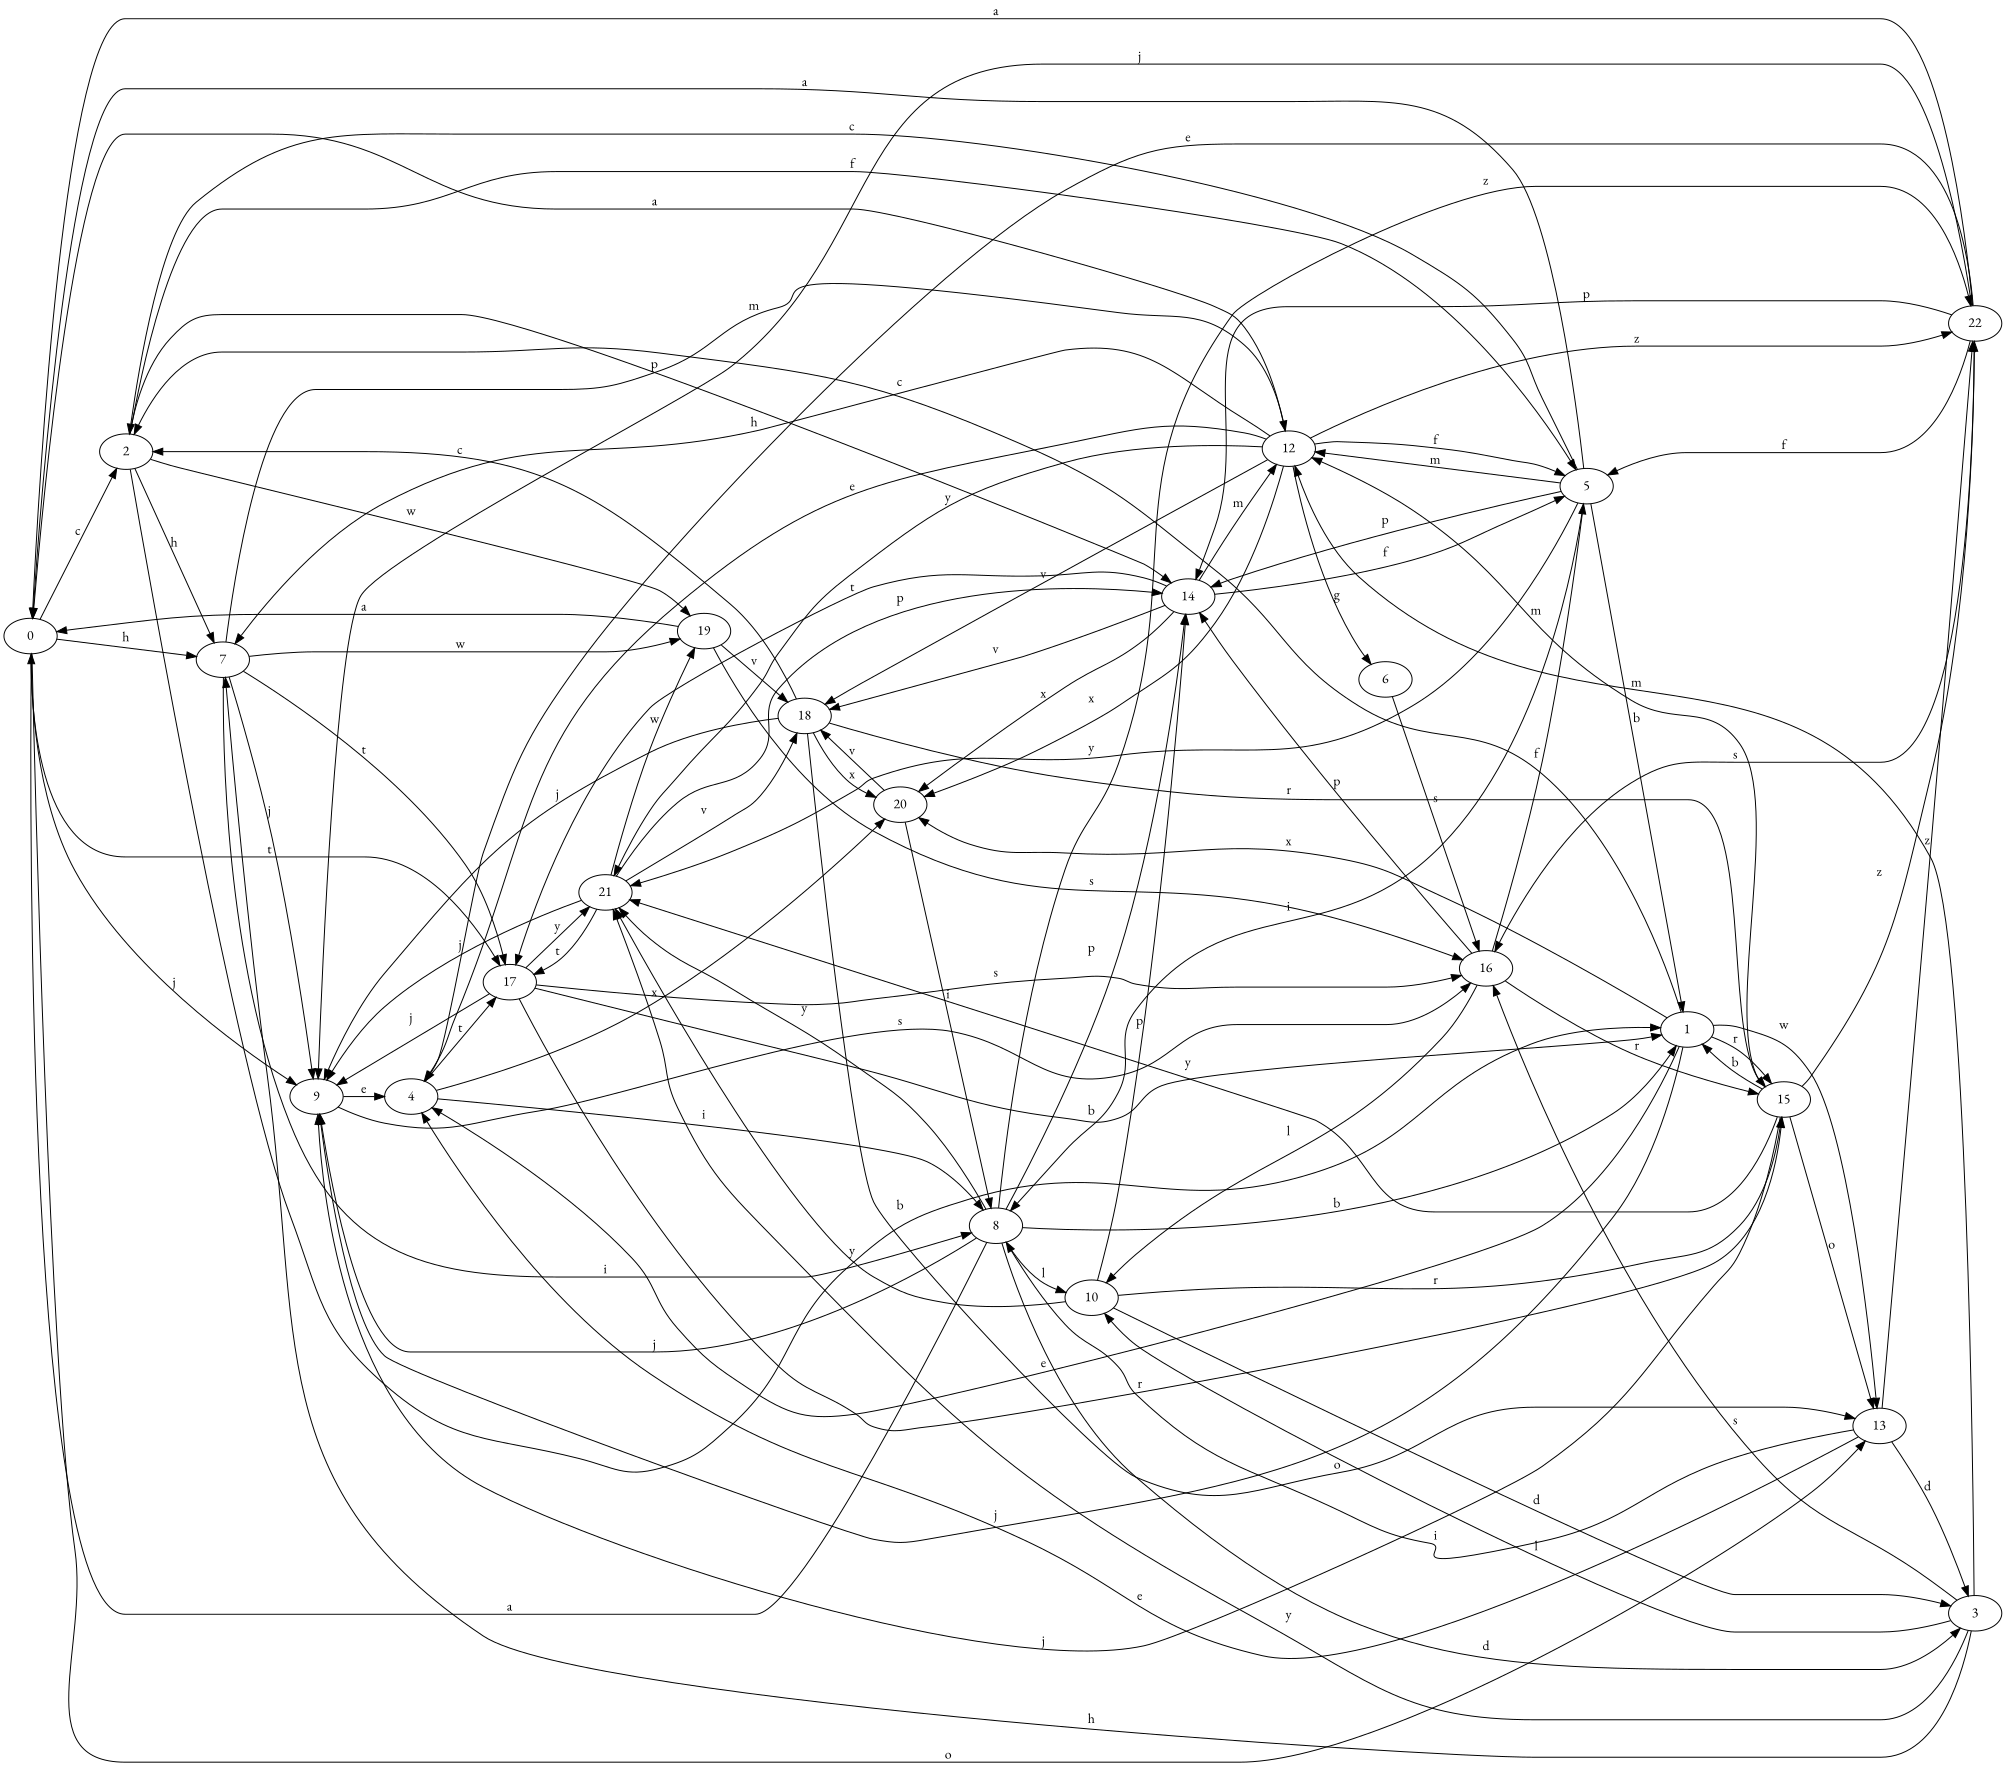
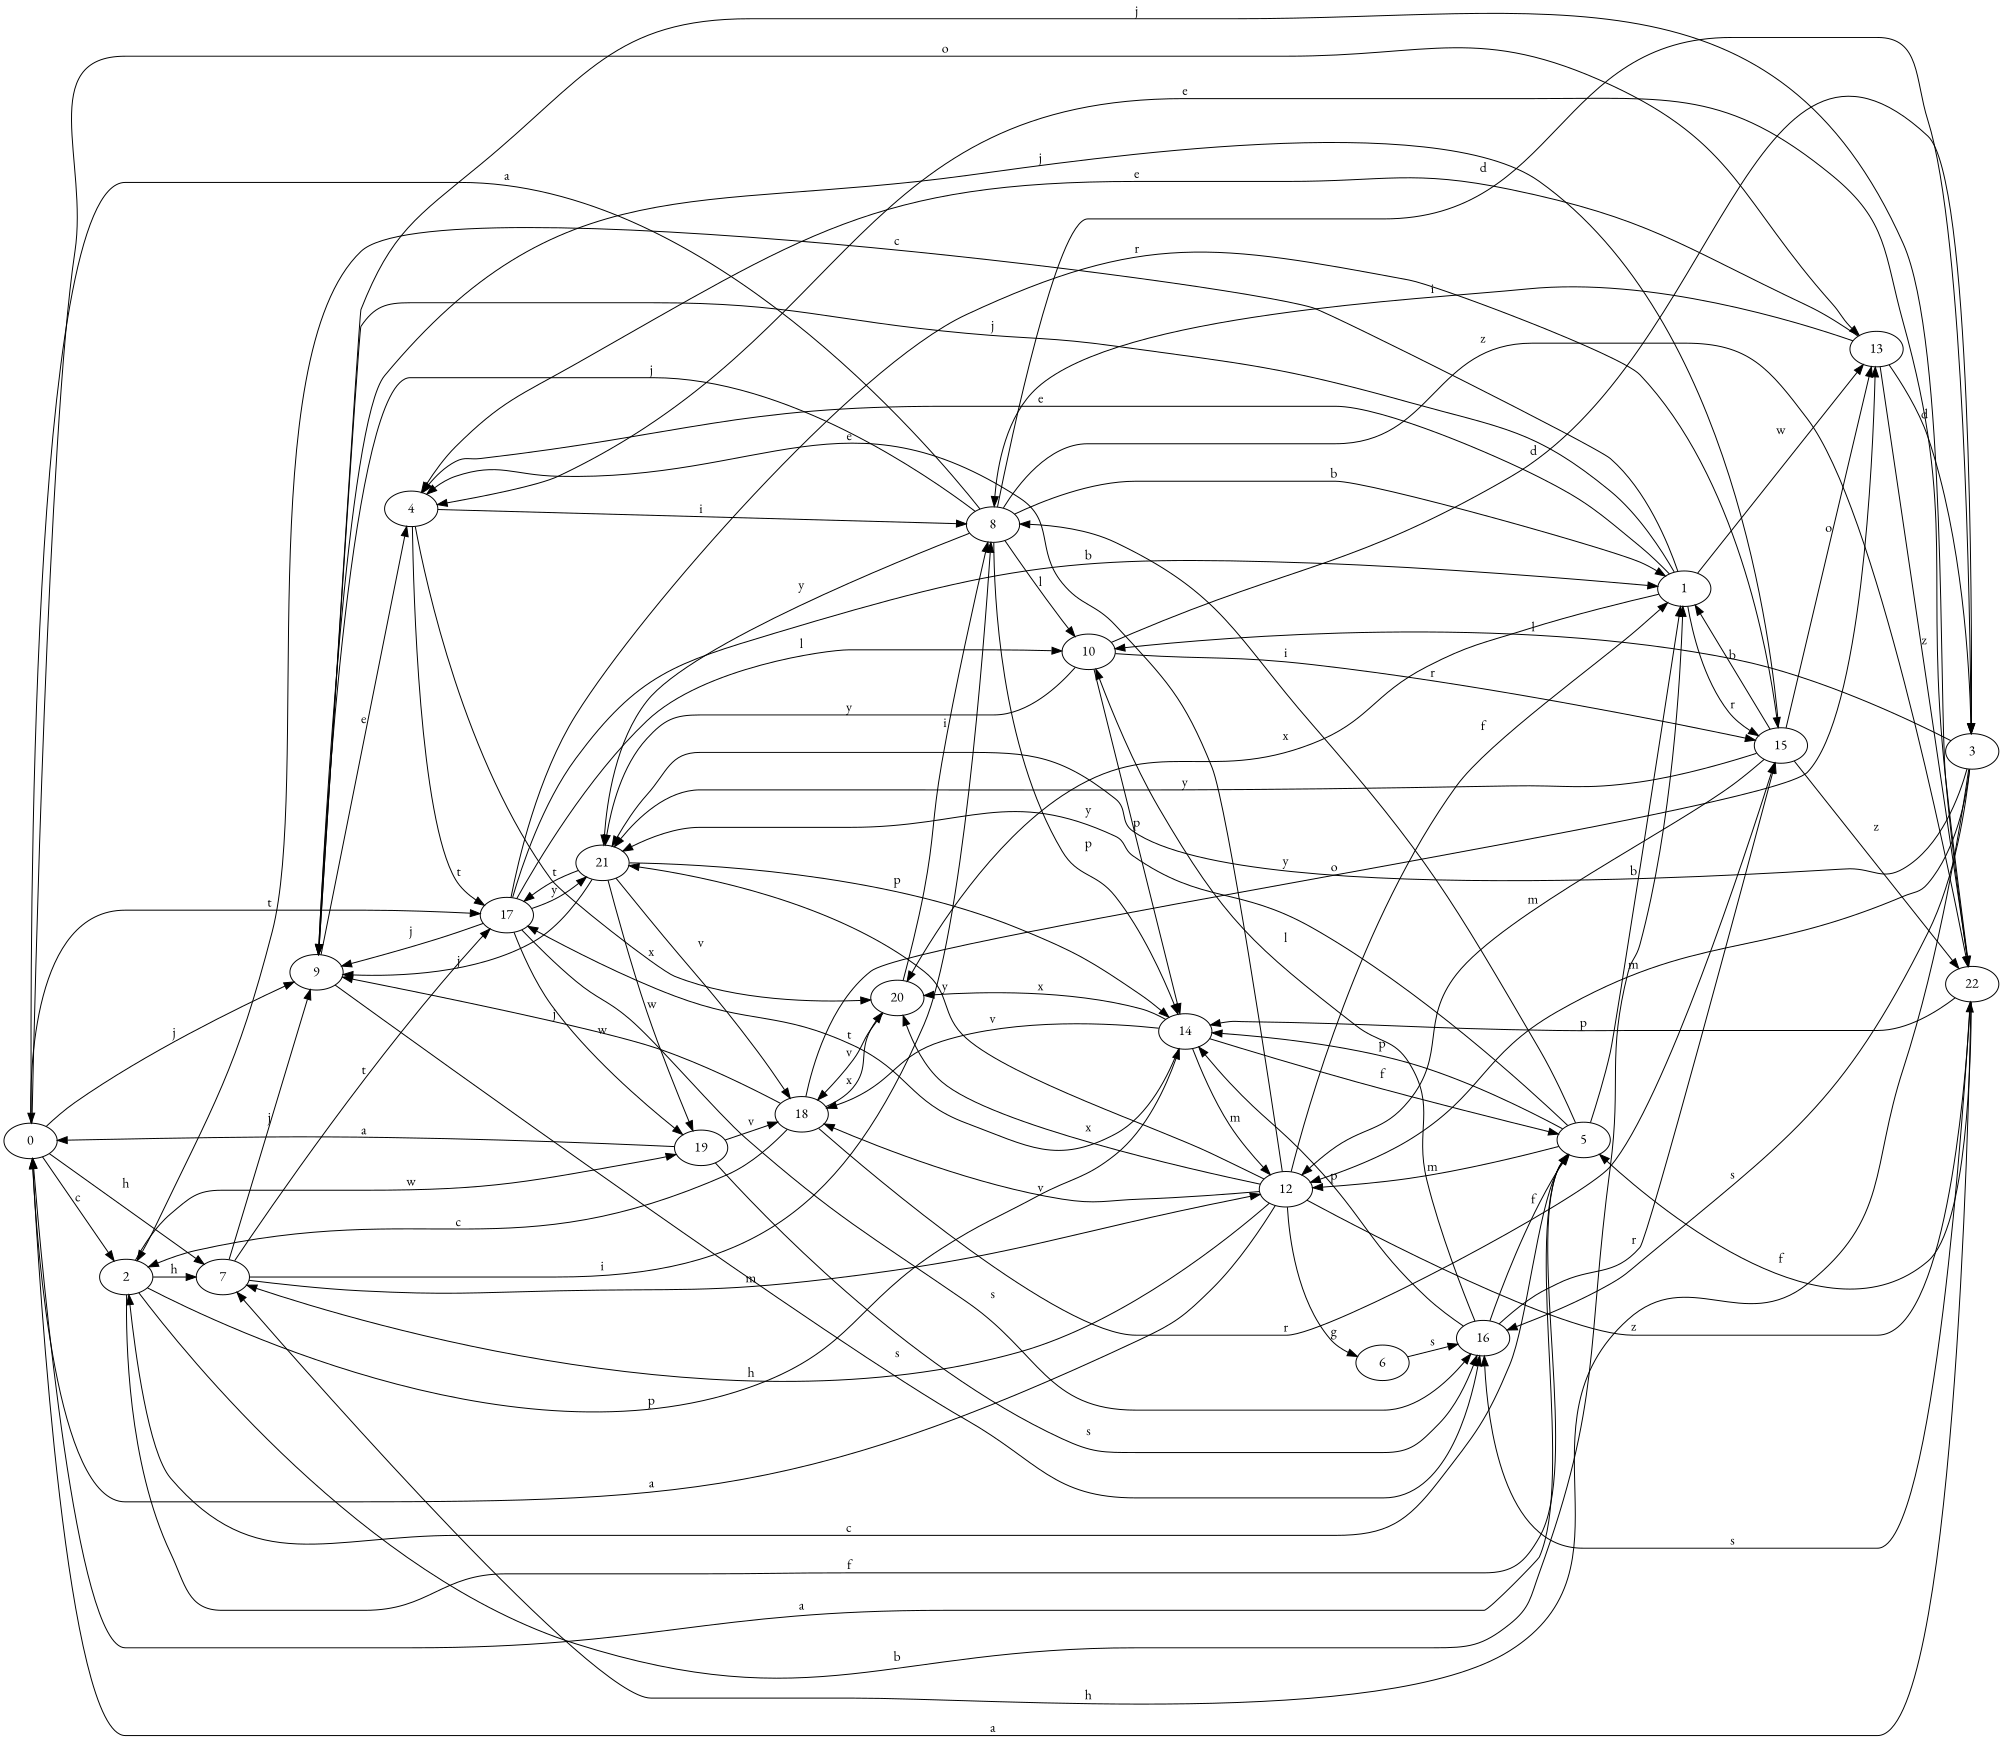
(1436, 448) -> (1424, 835)
(460, 652) -> (581, 1041)
none -> (734, 673)
